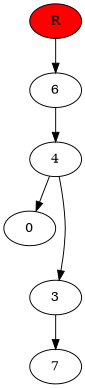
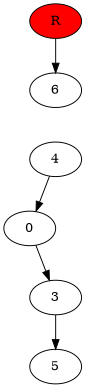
(56, 120) -> none
(65, 224) -> (41, 258)
(56, 367) -> (56, 367)
